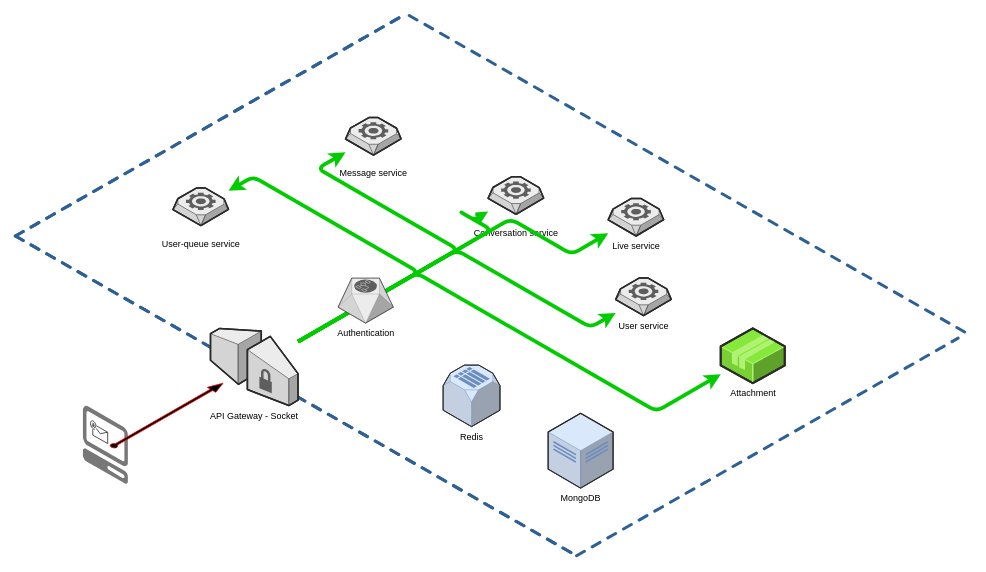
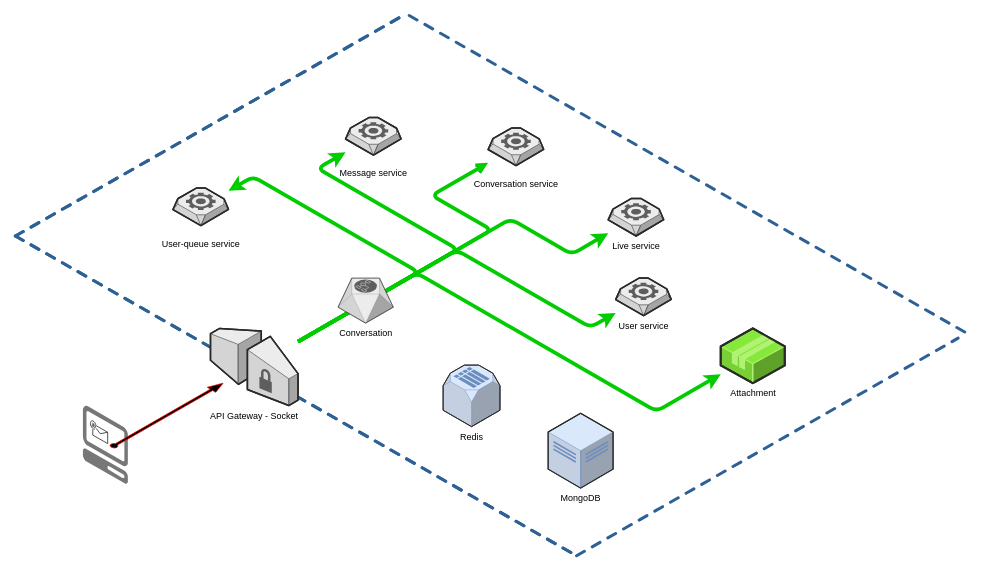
(516, 195) -> (516, 147)
(366, 334) -> (366, 334)
